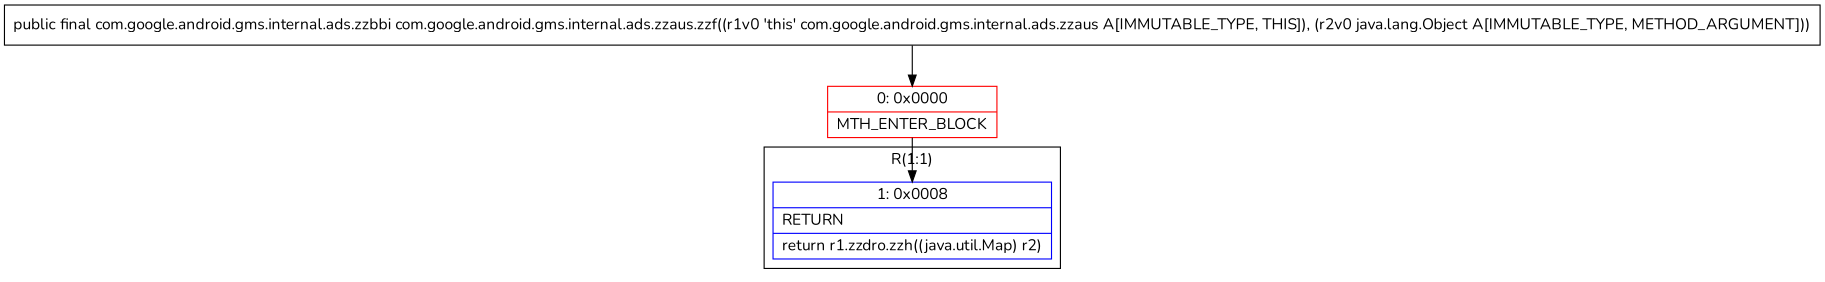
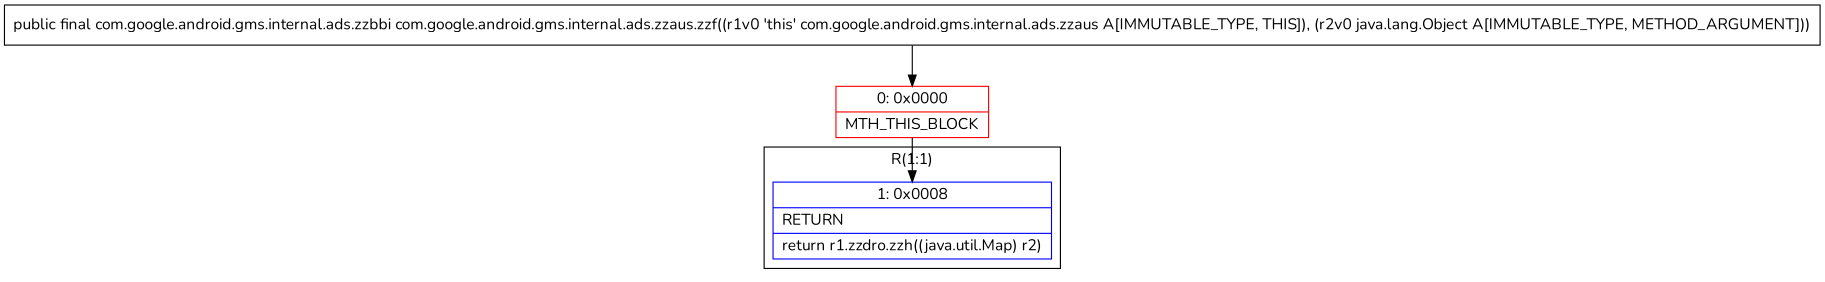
(912, 124) -> (912, 124)
